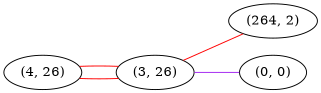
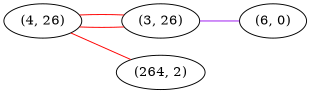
(213, 47) -> (101, 46)
(273, 72) -> (273, 21)
